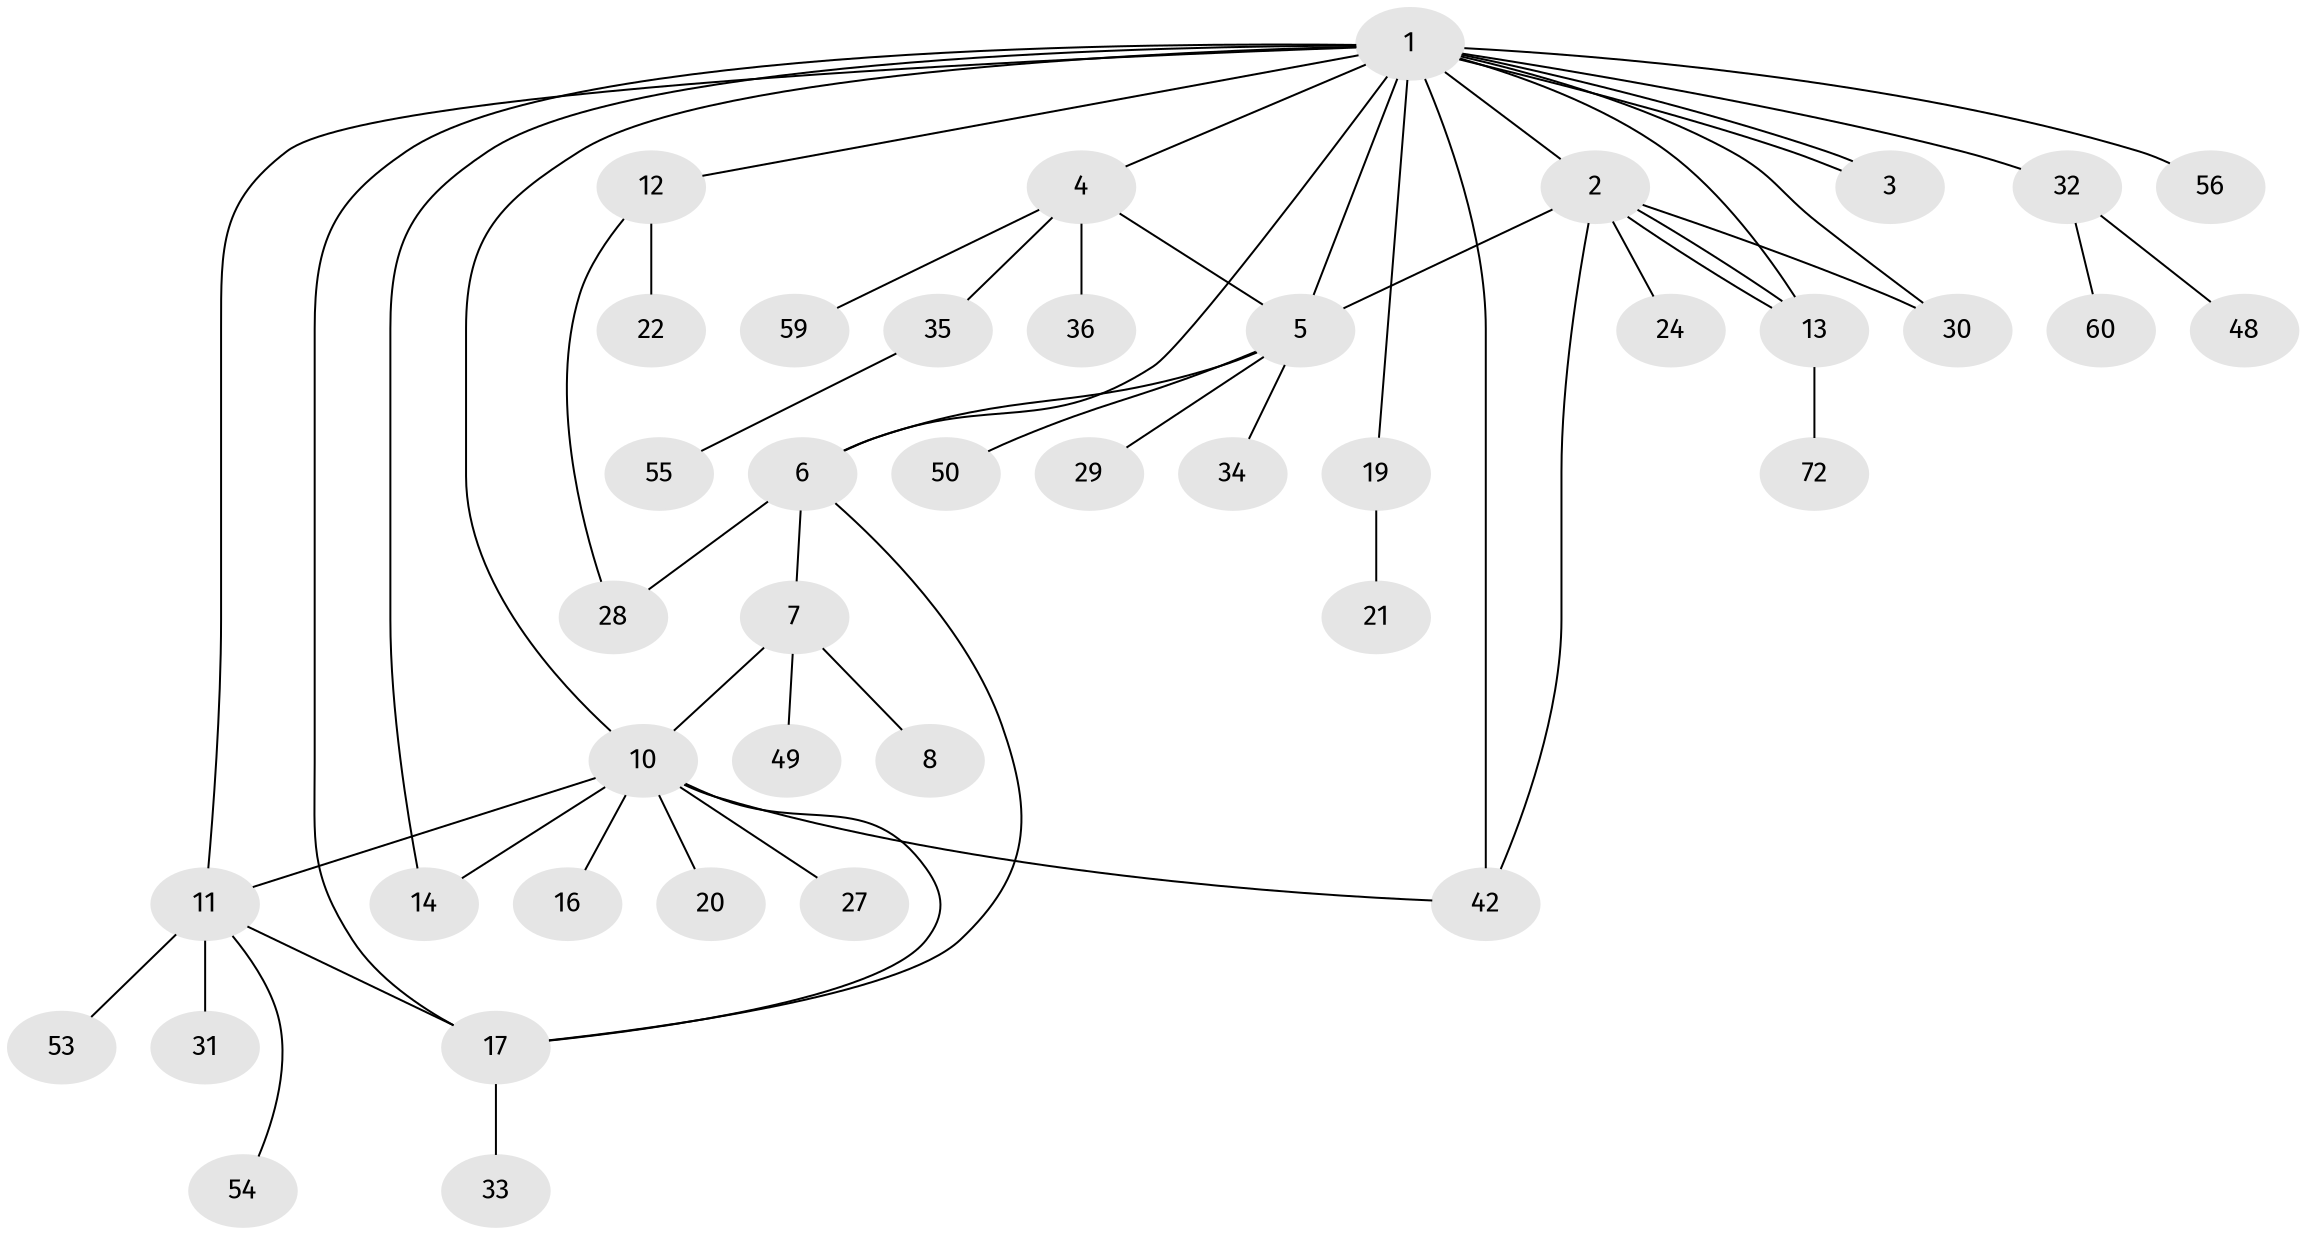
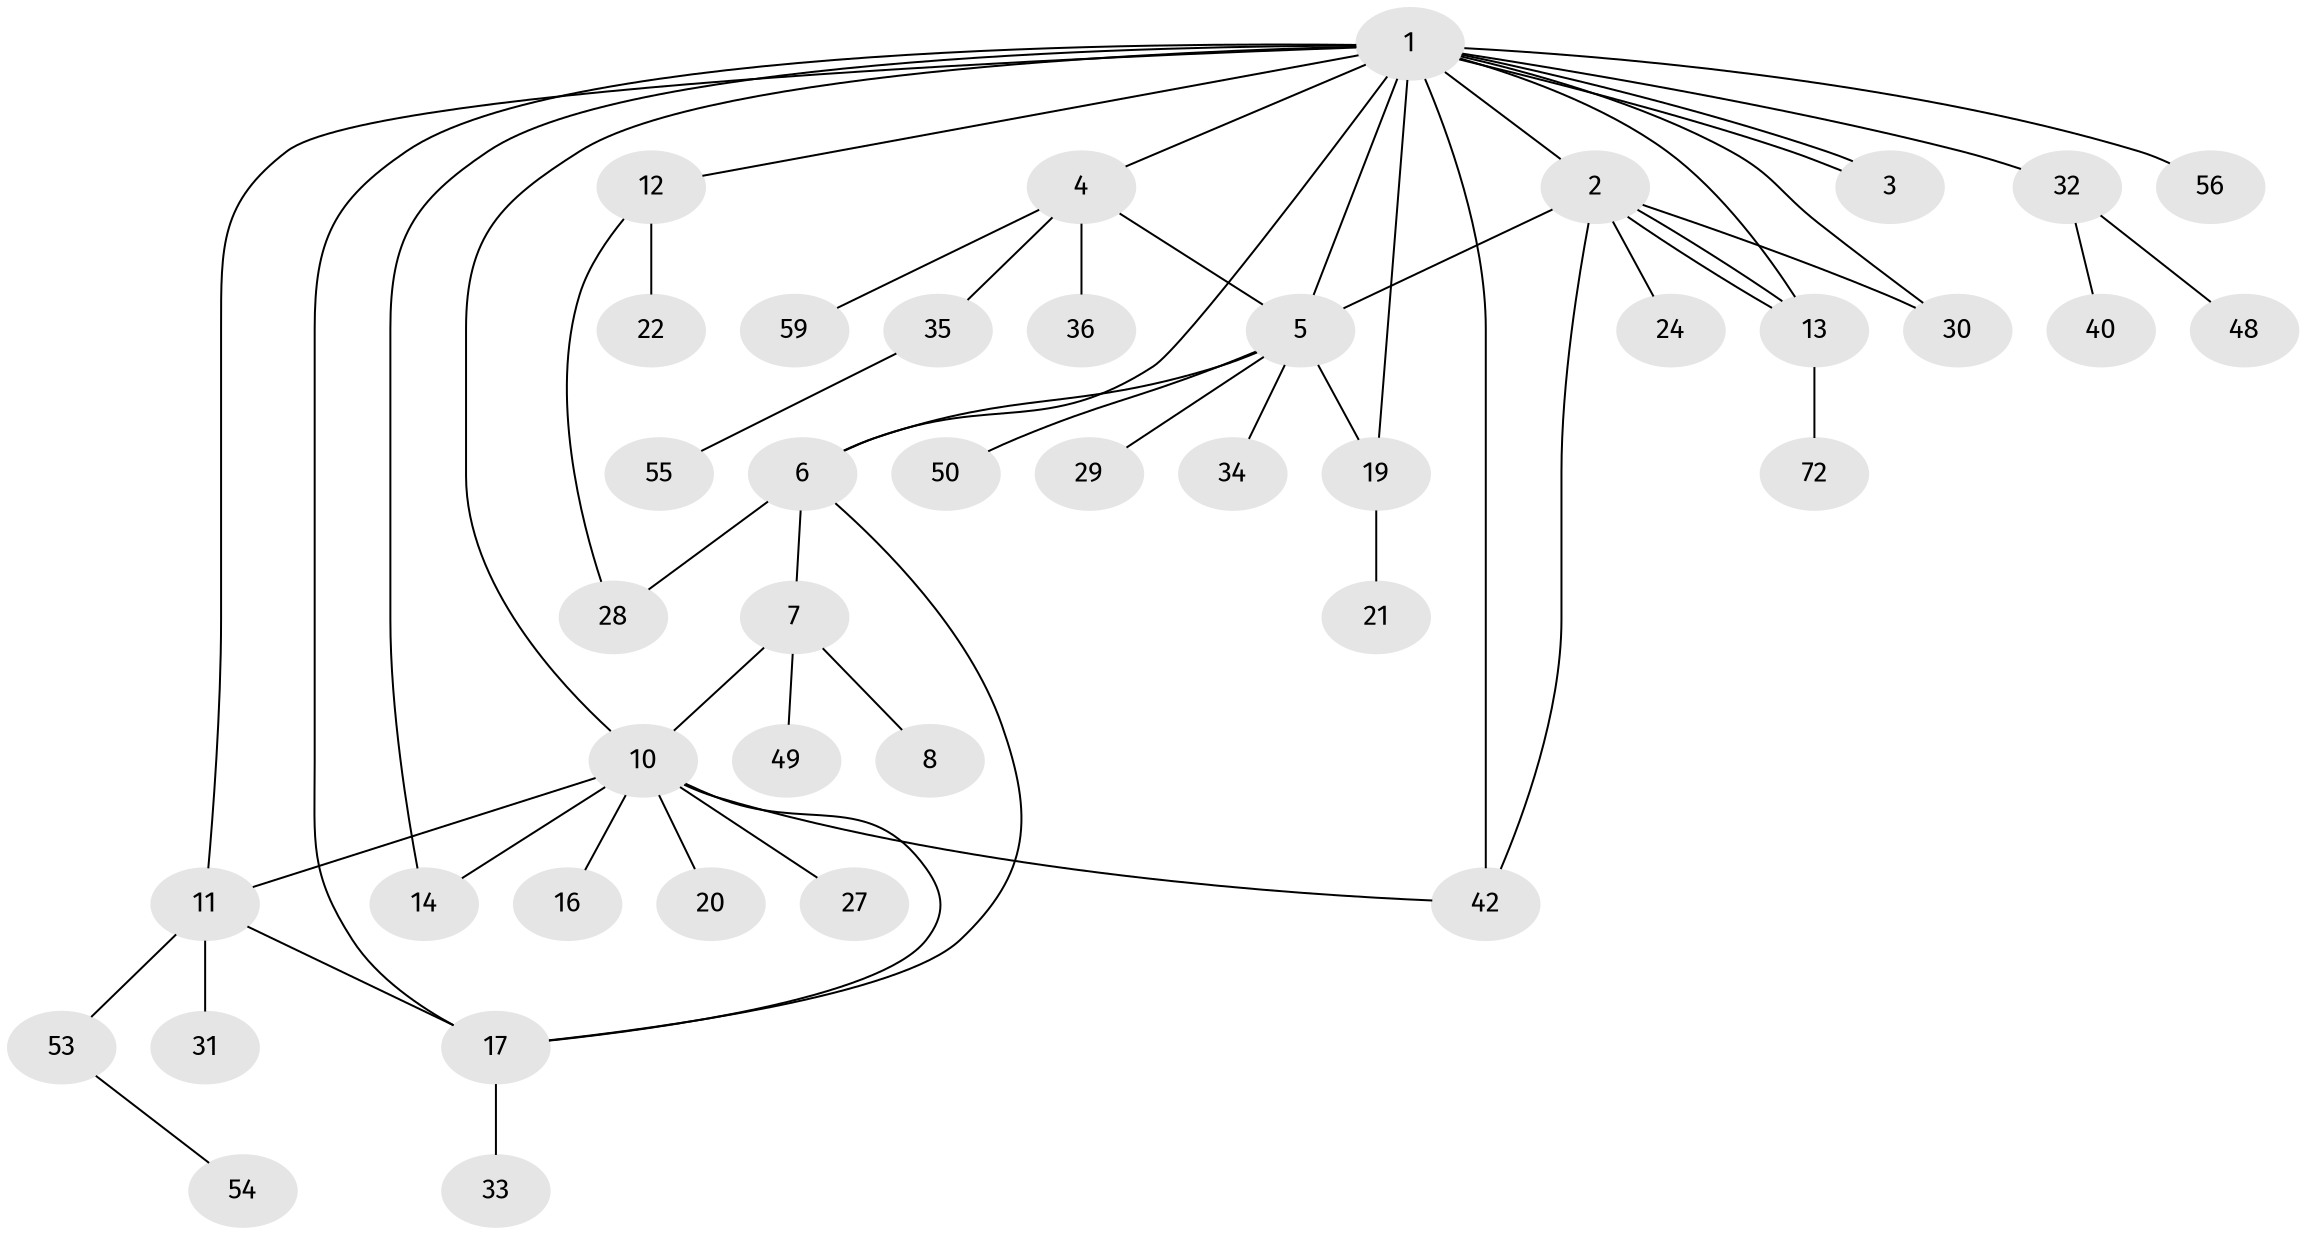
(2101, 331) -> (2101, 331)
none -> (1338, 402)
(282, 1041) -> (152, 1119)
